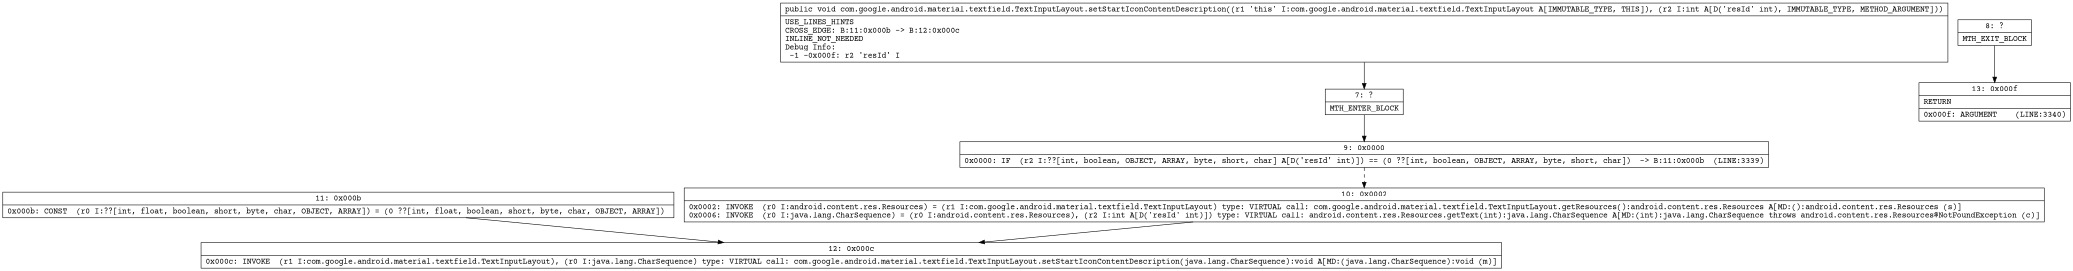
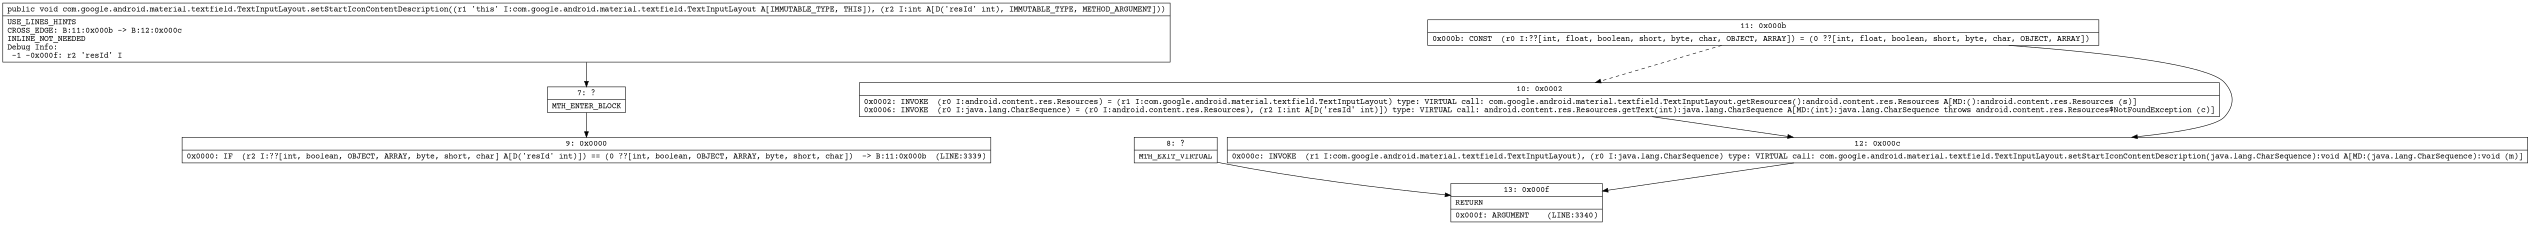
(1995, 39) -> (1176, 156)
(1364, 175) -> (1661, 63)
none -> (1701, 177)
